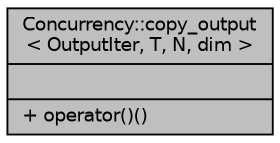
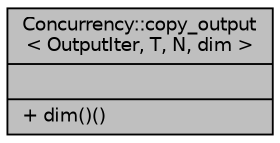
(85, 116) -> (65, 116)
